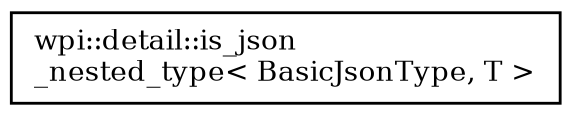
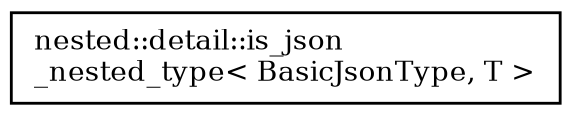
(286, 58) -> (286, 58)
